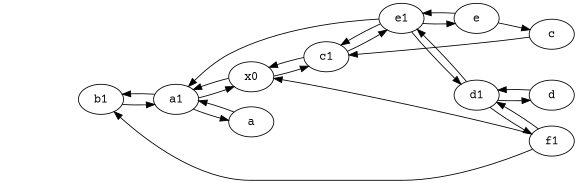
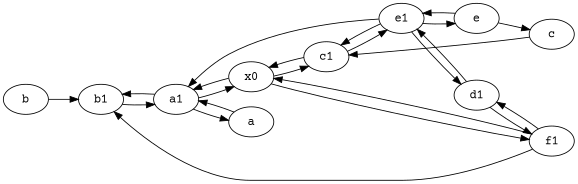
(552, 95) -> none
none -> (26, 99)
none -> (395, 113)
